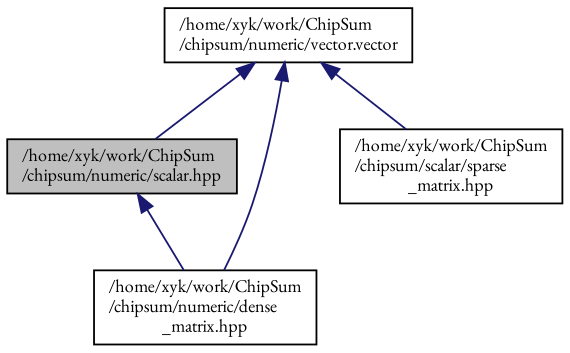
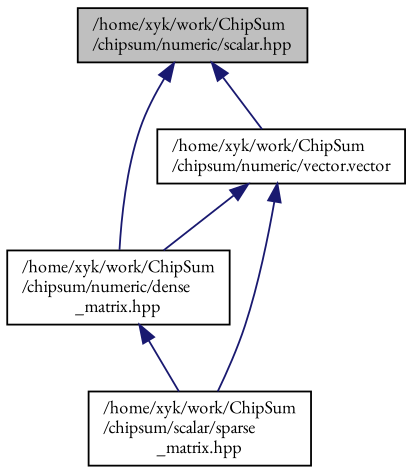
(198, 107) -> (243, 103)
none -> (164, 366)
